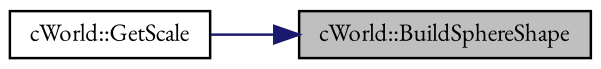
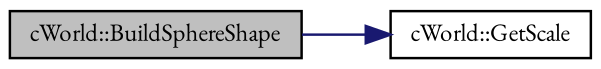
(242, 35) -> (334, 35)
